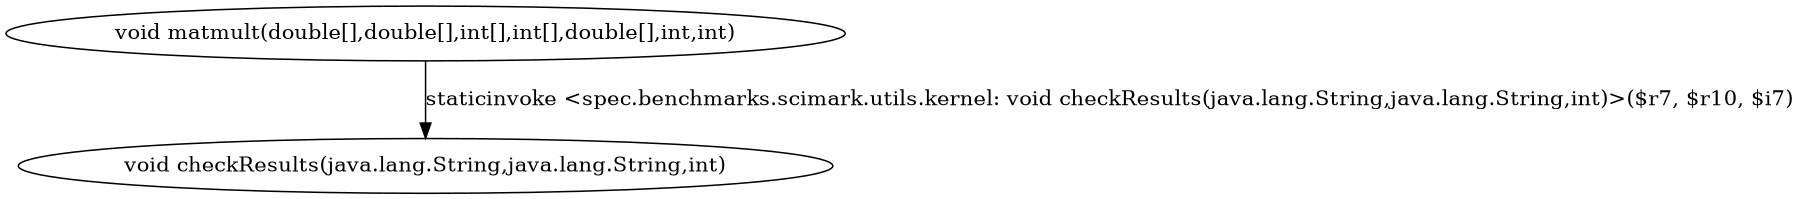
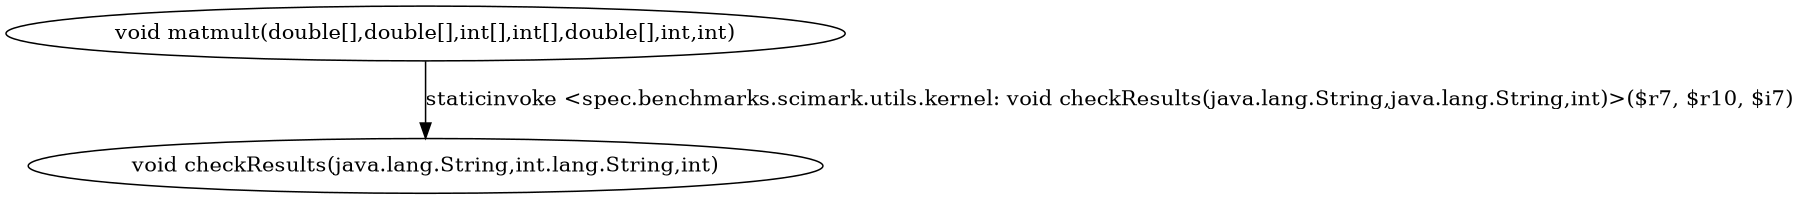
(426, 166) -> (426, 166)
